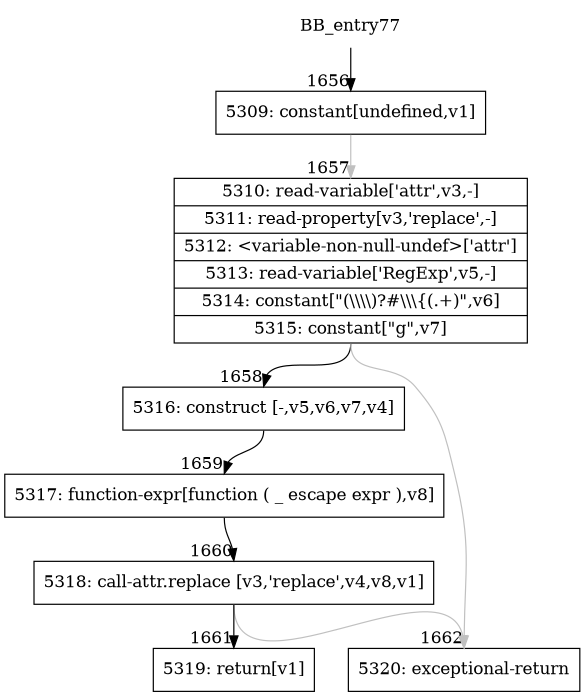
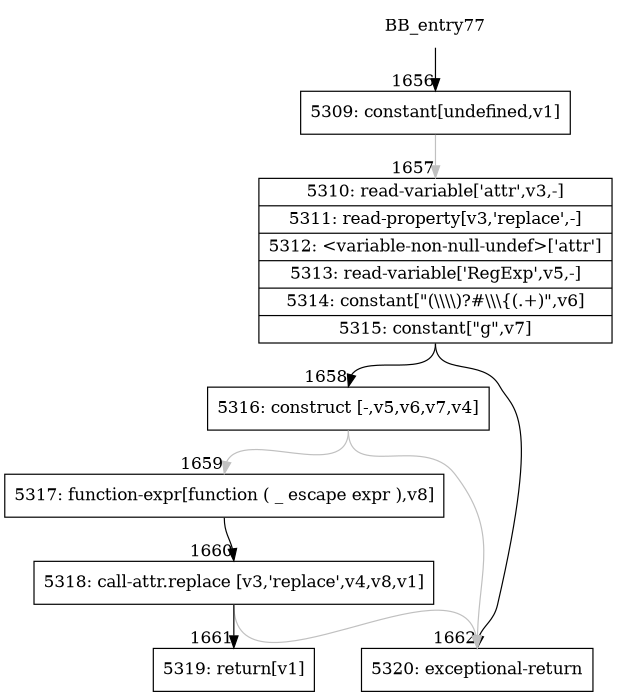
(250, 450) -> (292, 453)
(453, 465) -> (520, 471)
none -> (467, 492)
